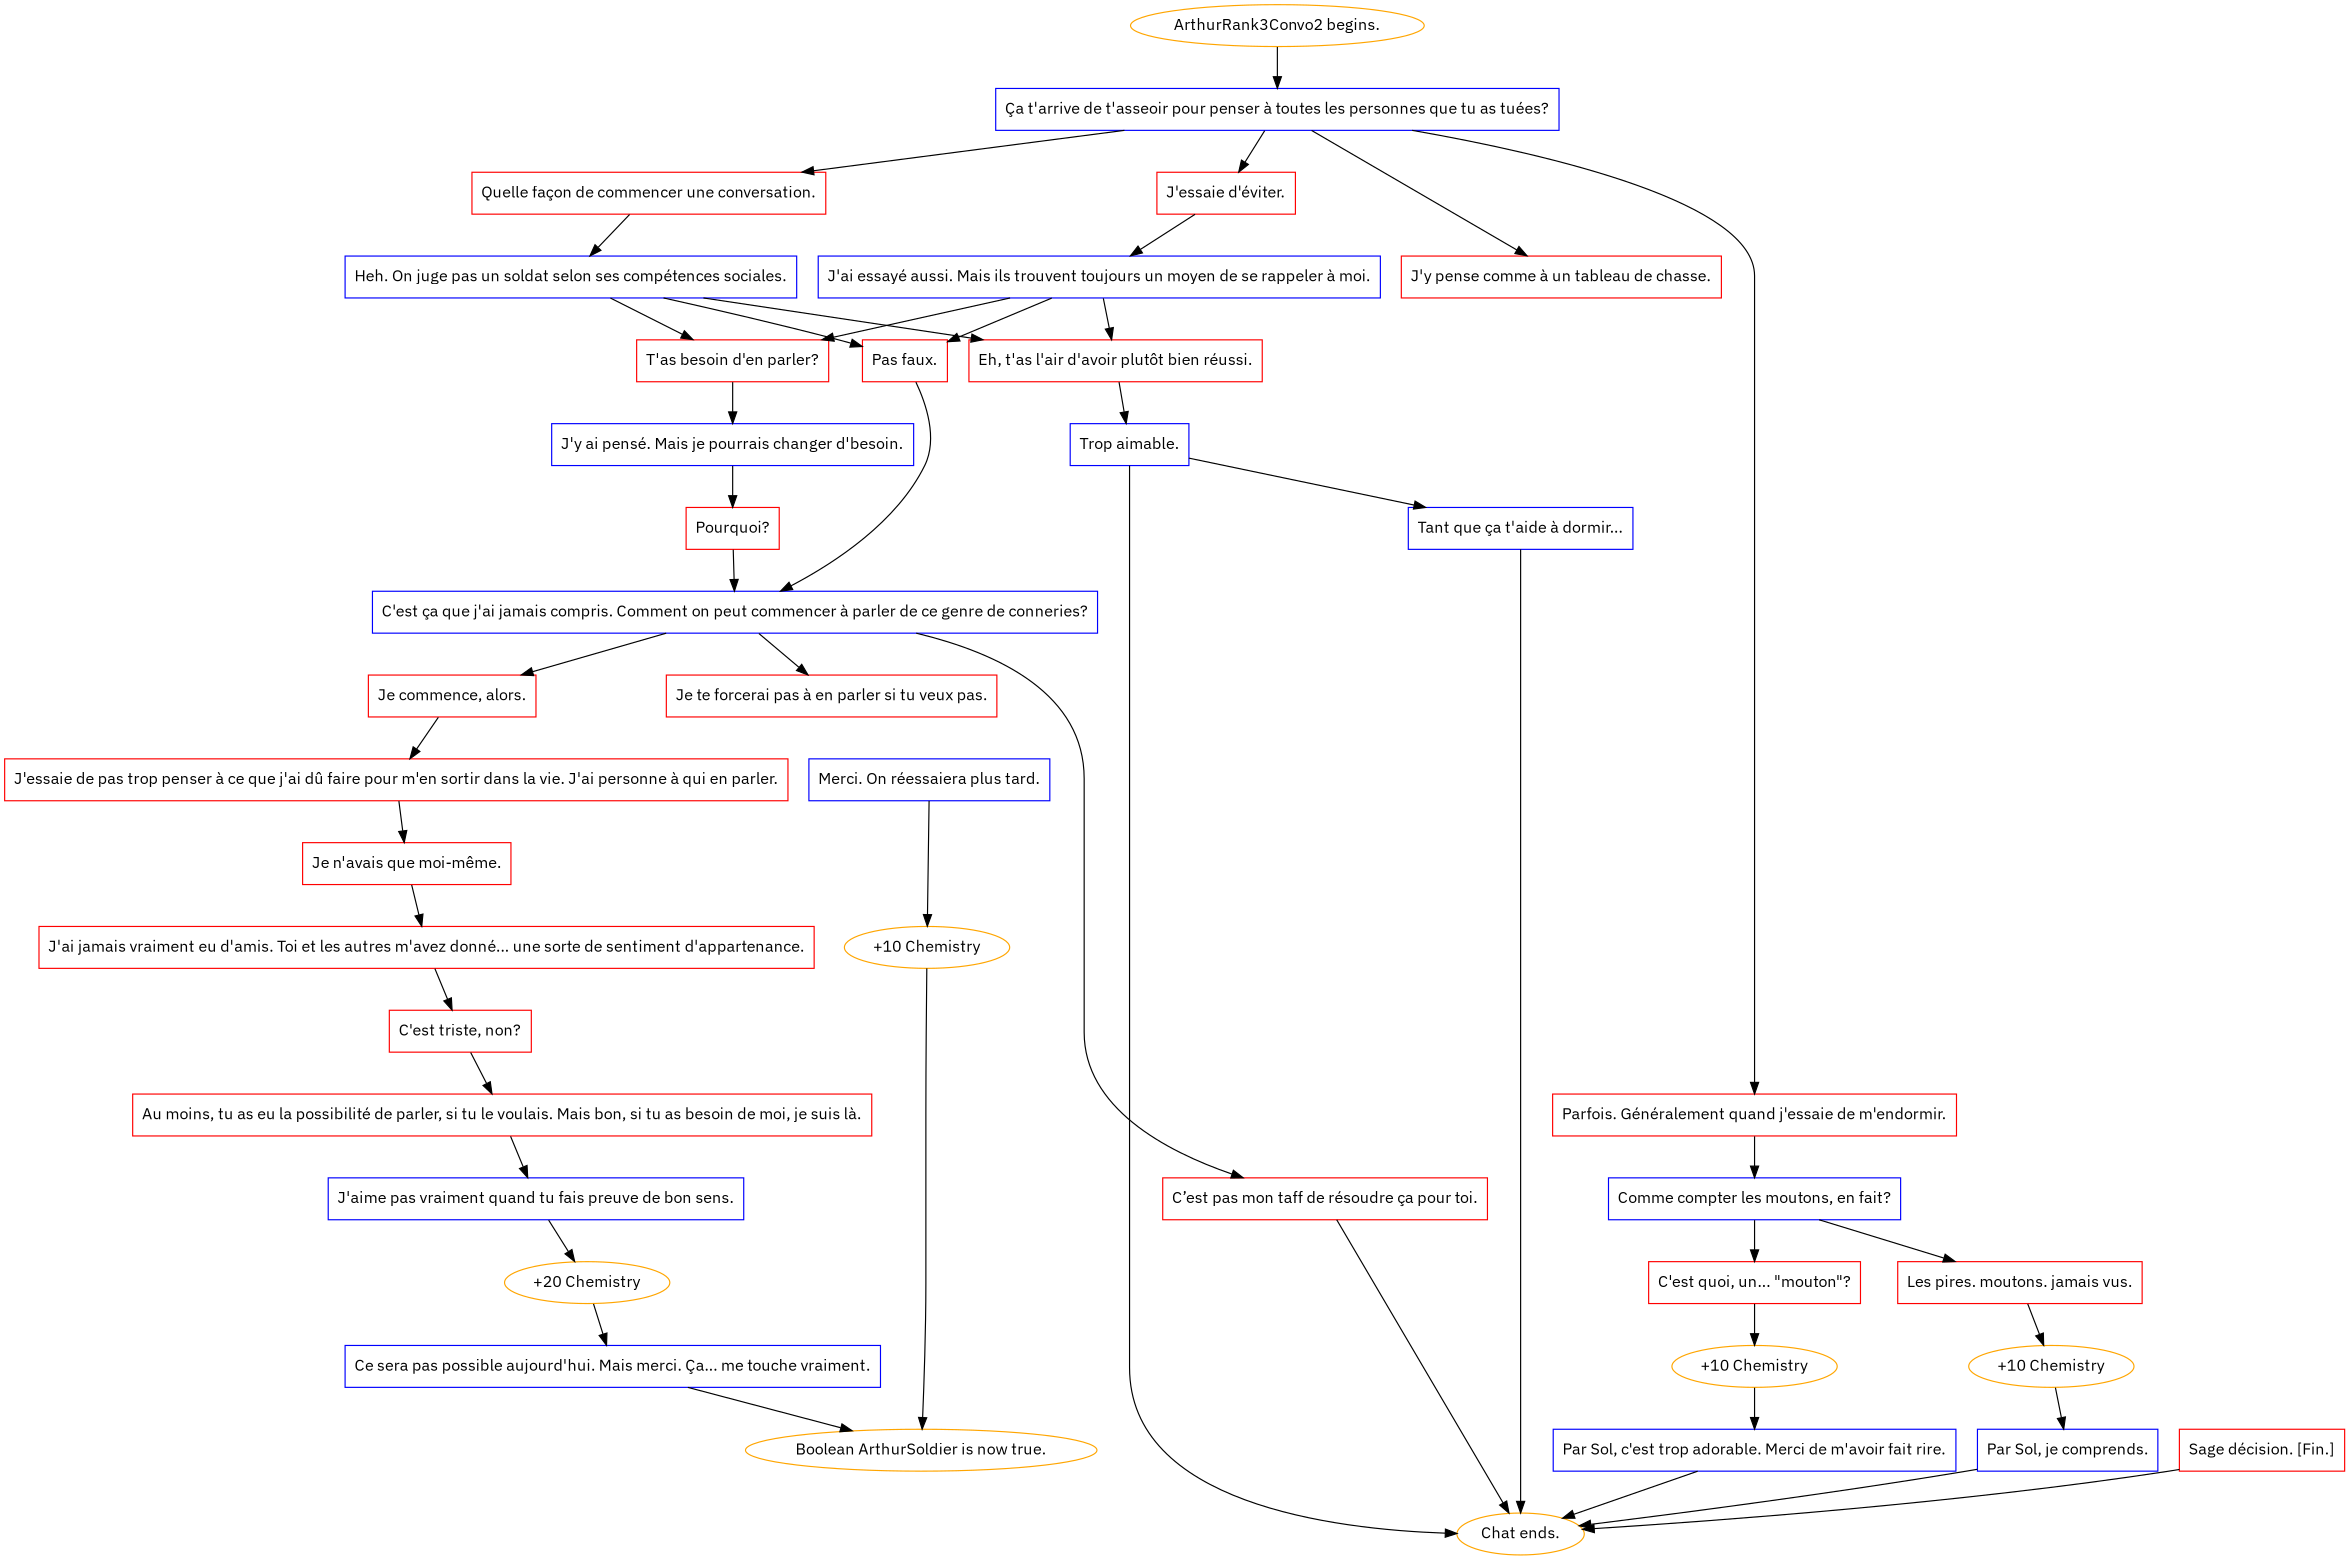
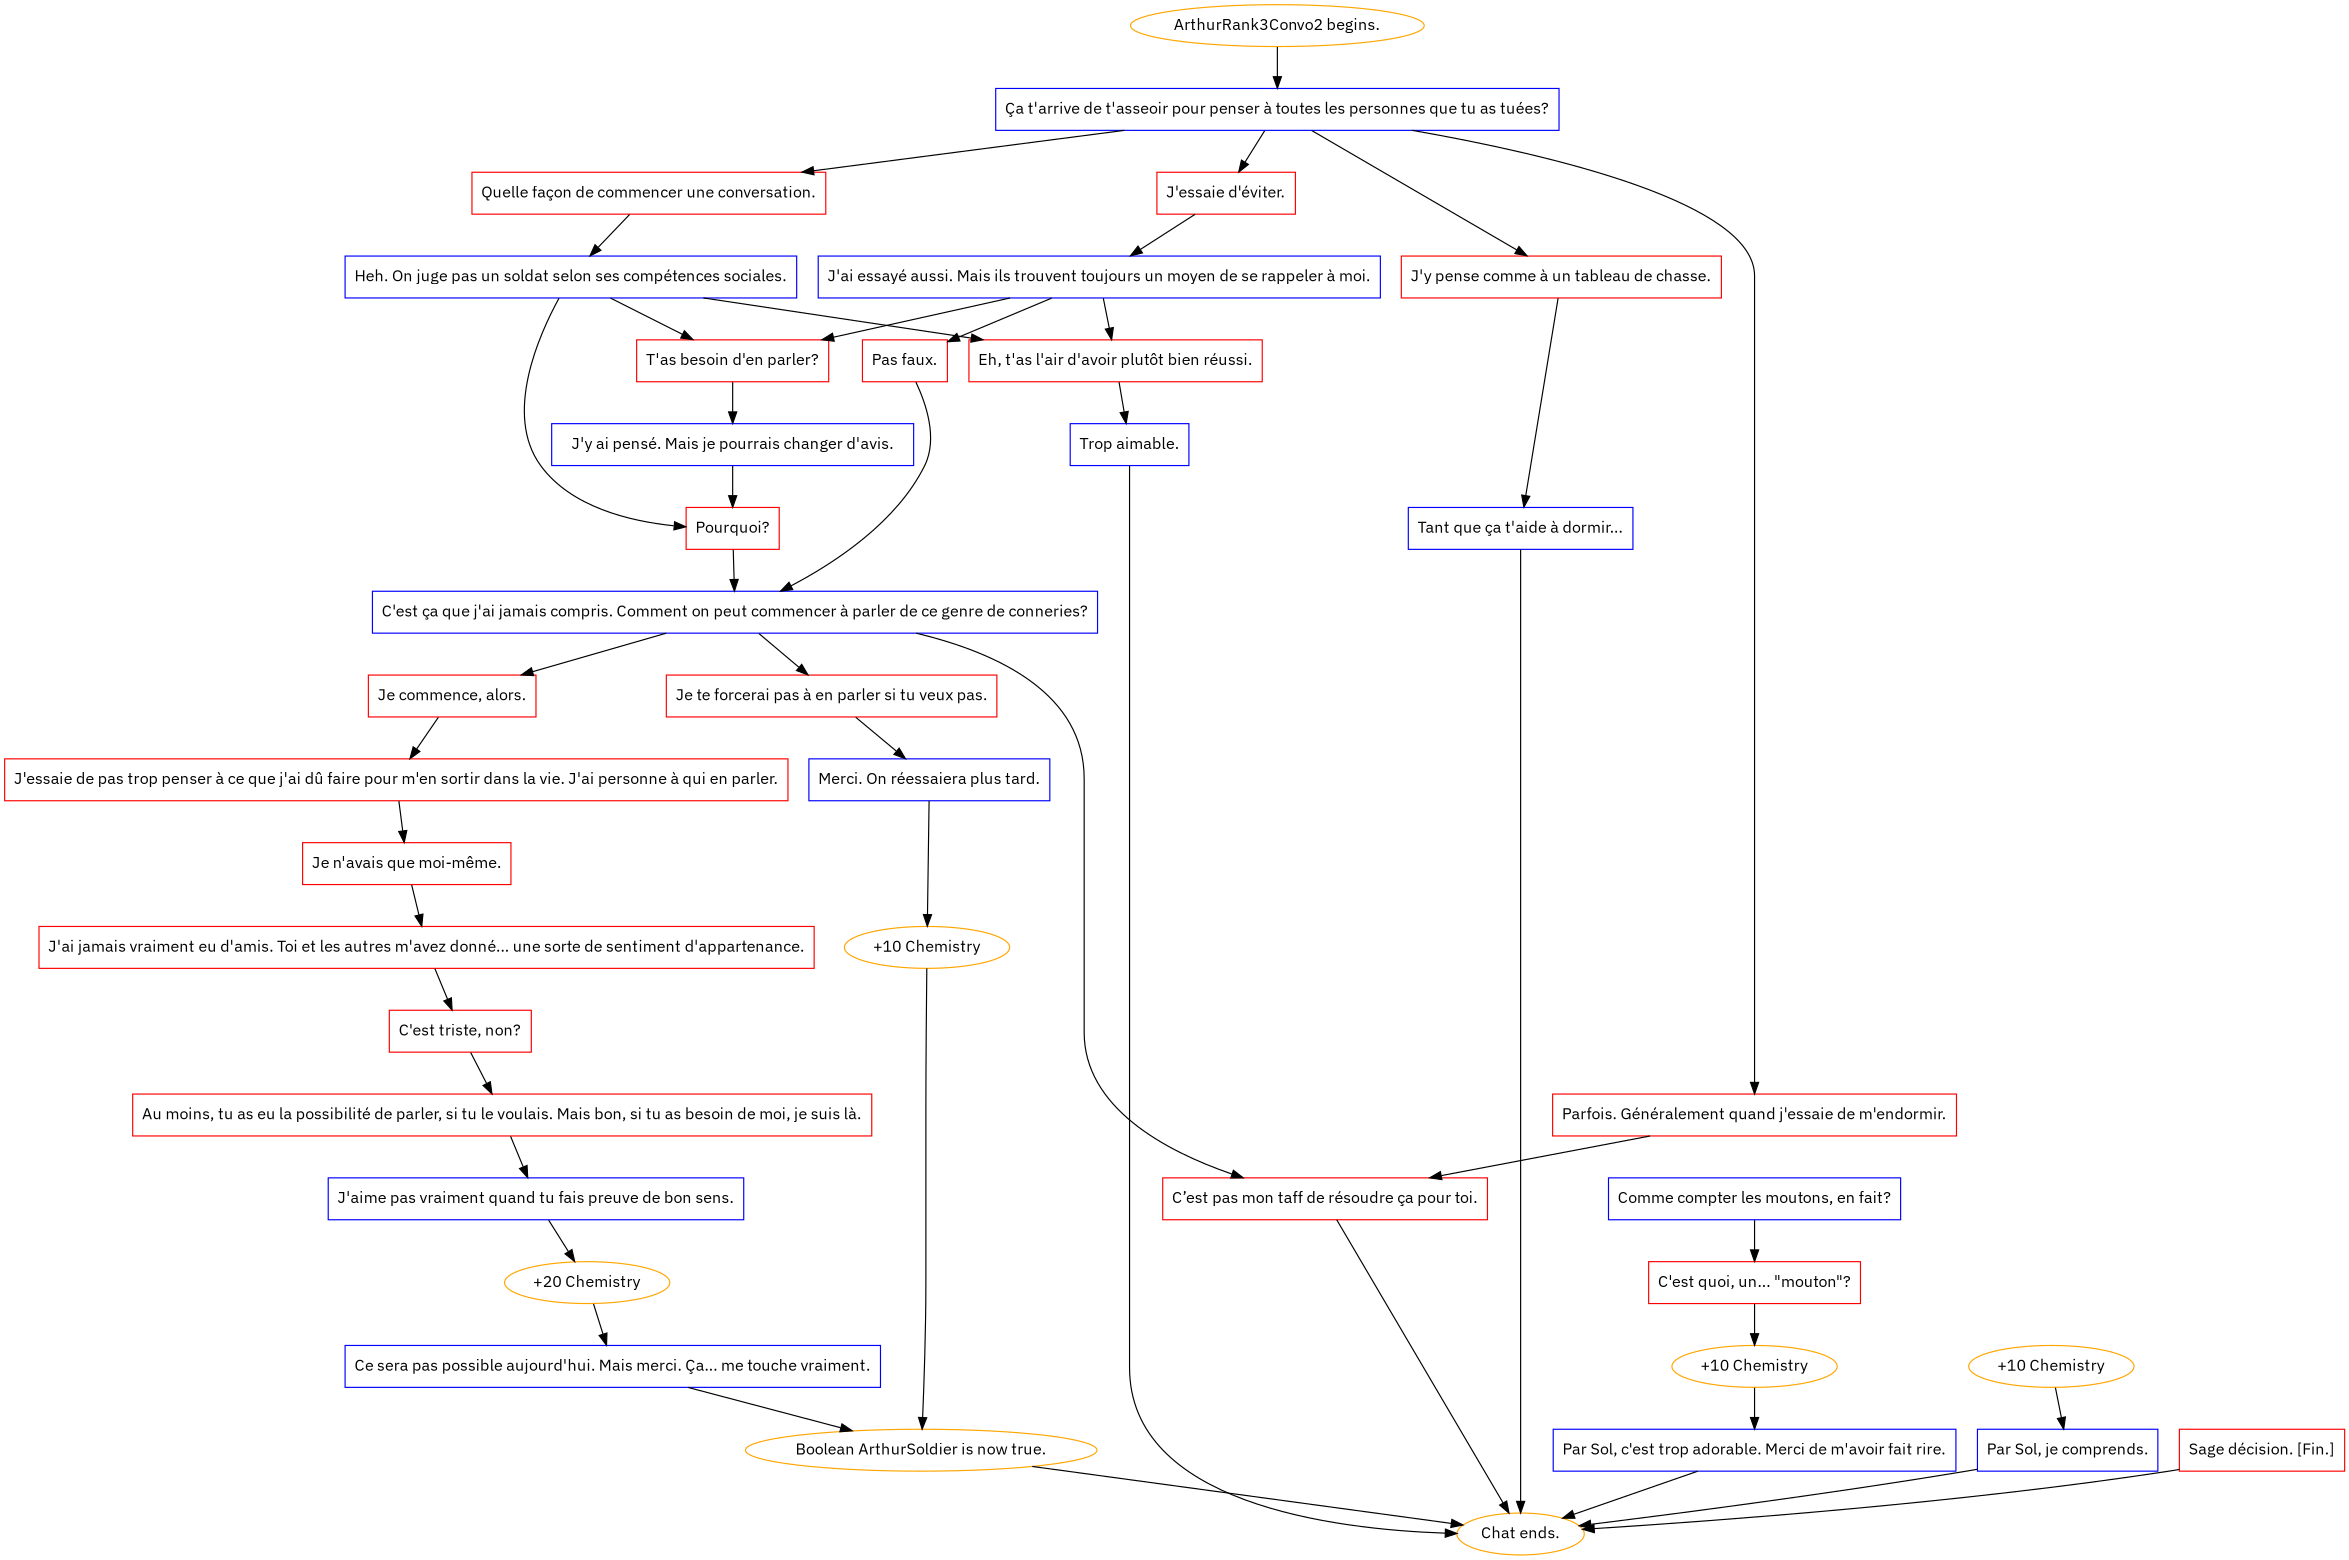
(757, 320) -> (534, 454)
(733, 445) -> (733, 445)
(1302, 482) -> (1542, 397)
none -> (876, 734)
(1755, 1151) -> (1546, 1156)
(2020, 1283) -> none
none -> (1273, 1499)
